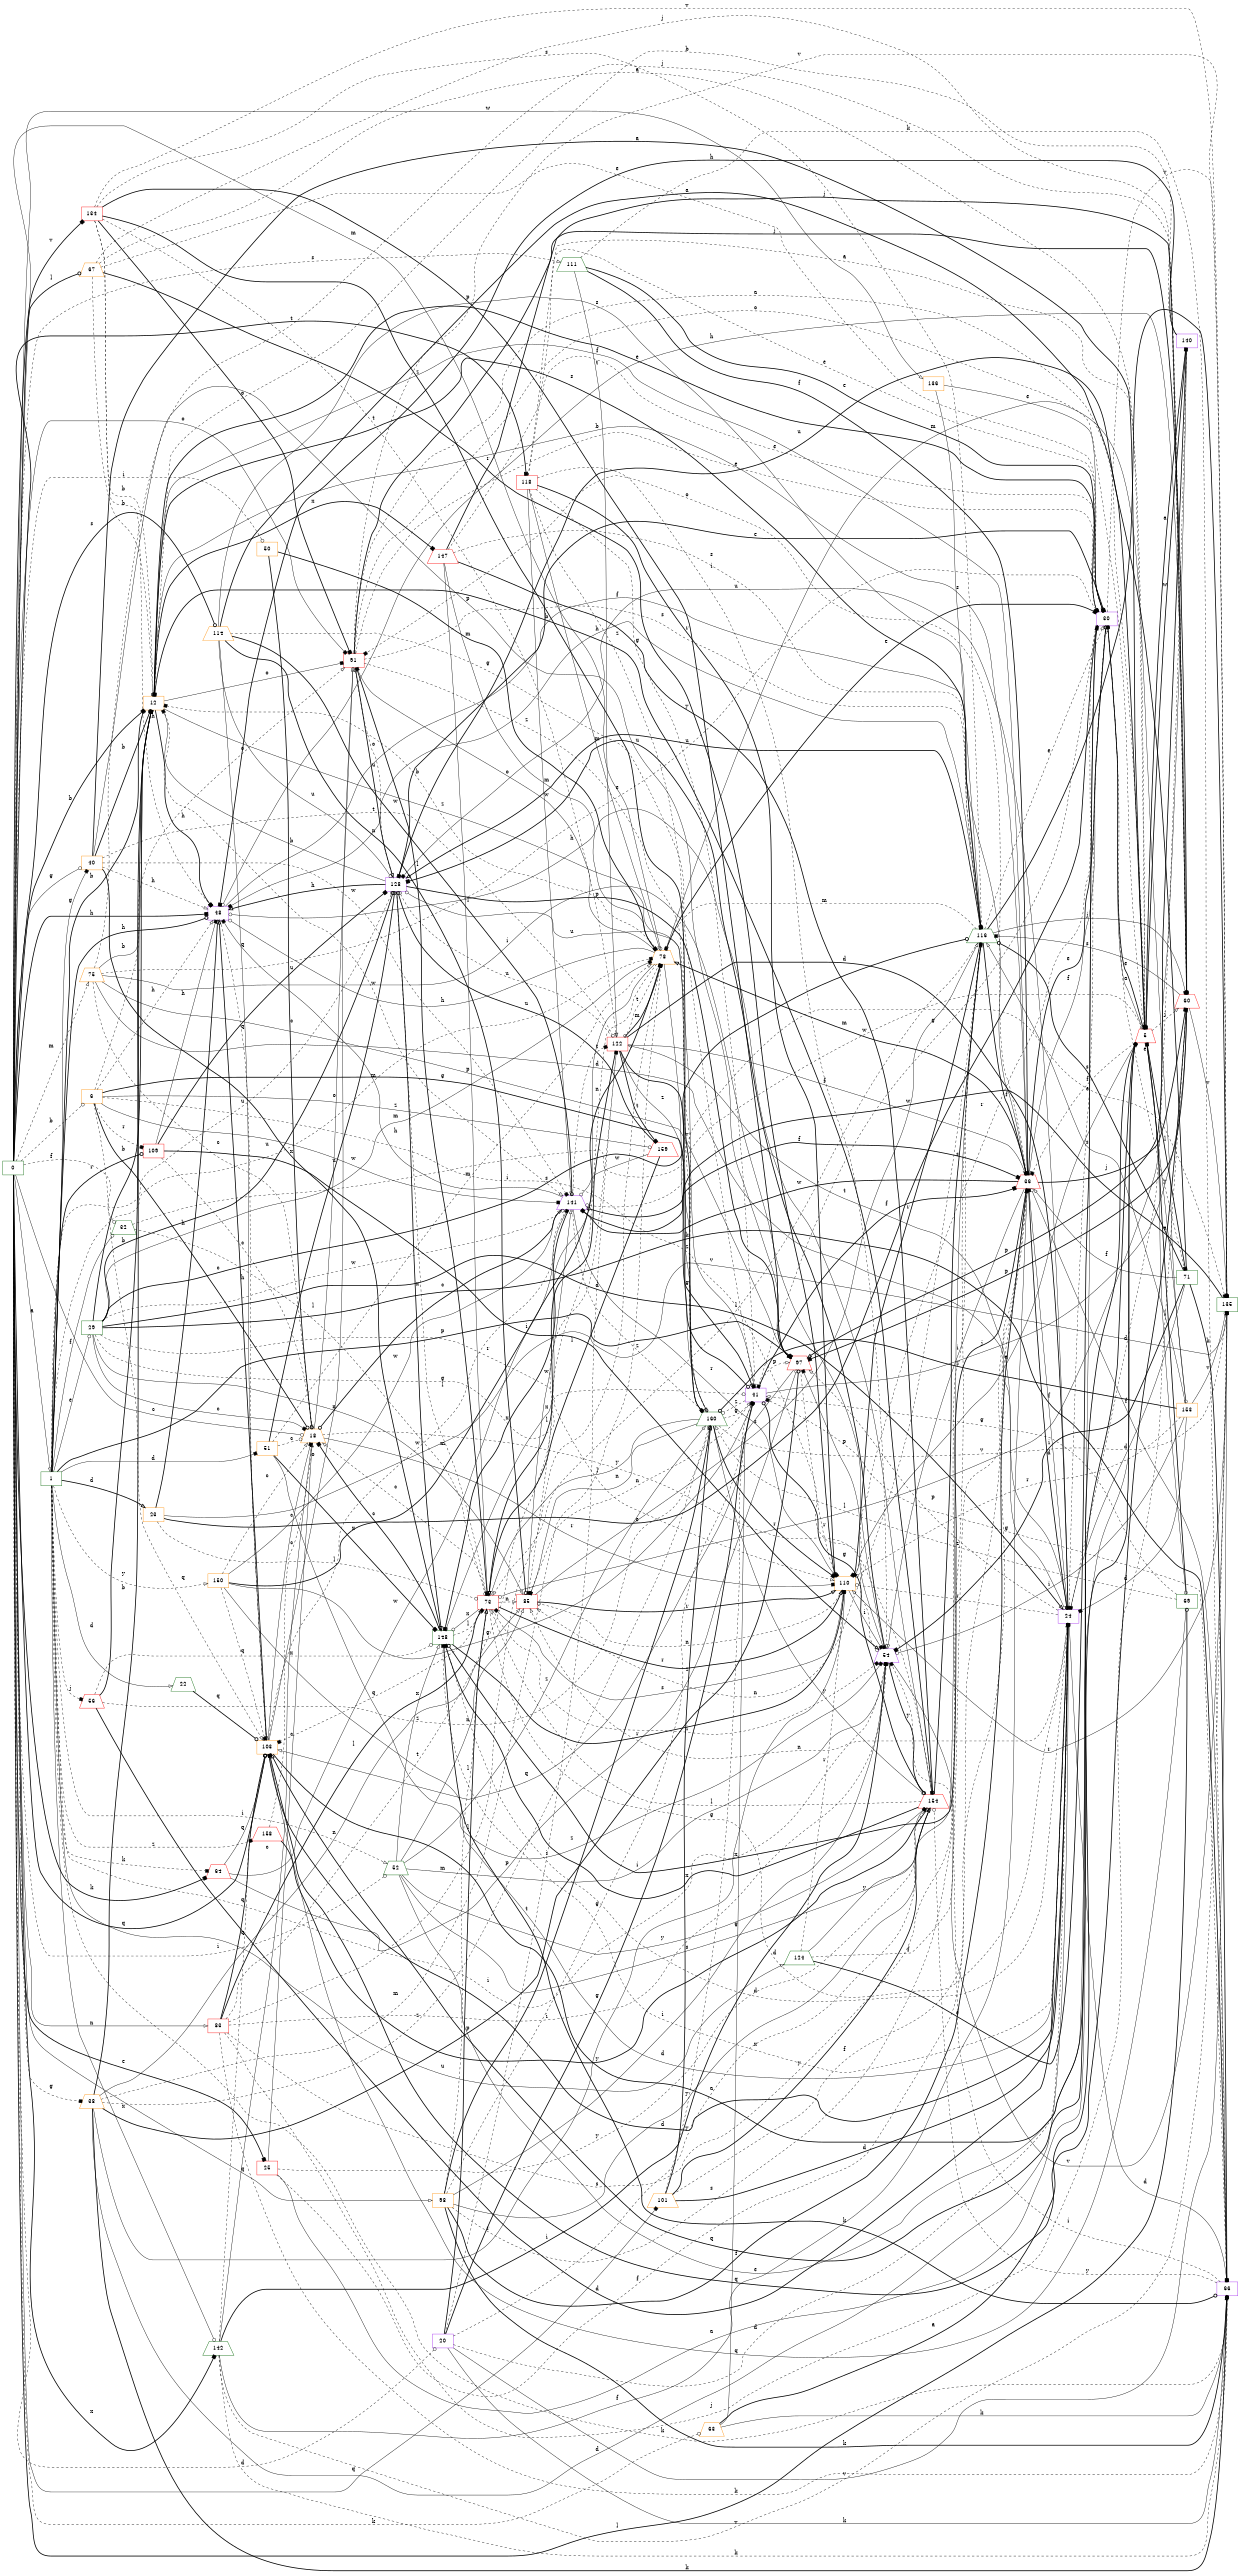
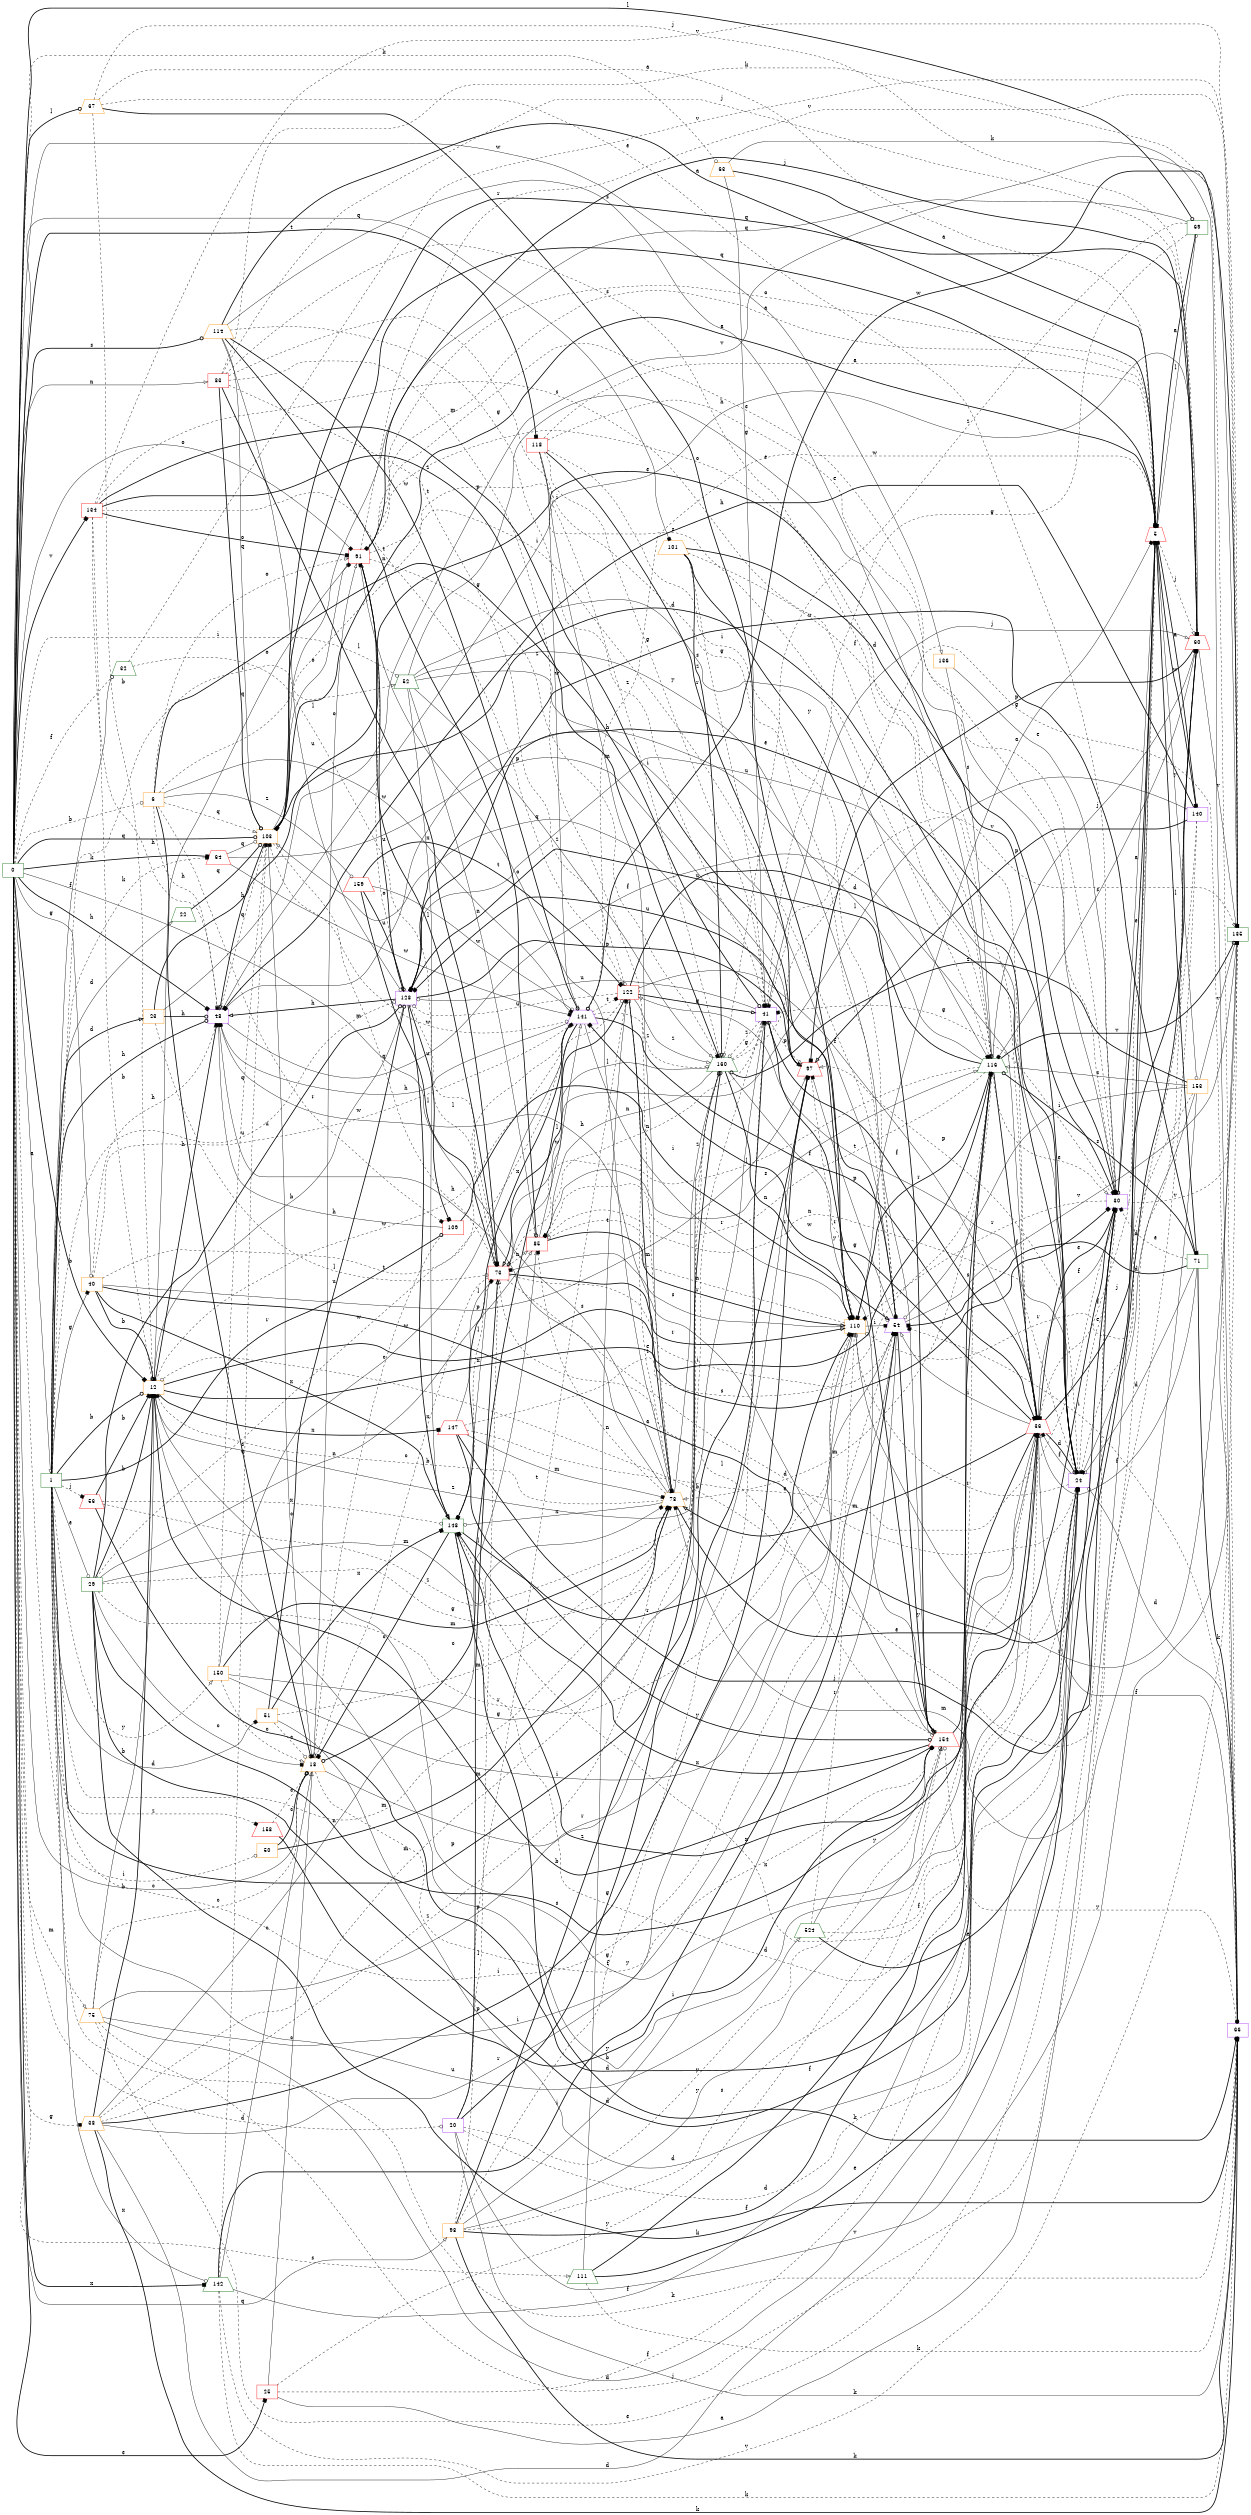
(257, 1007) -> (434, 1110)
(631, 1098) -> (501, 876)
(799, 1958) -> (810, 1931)
